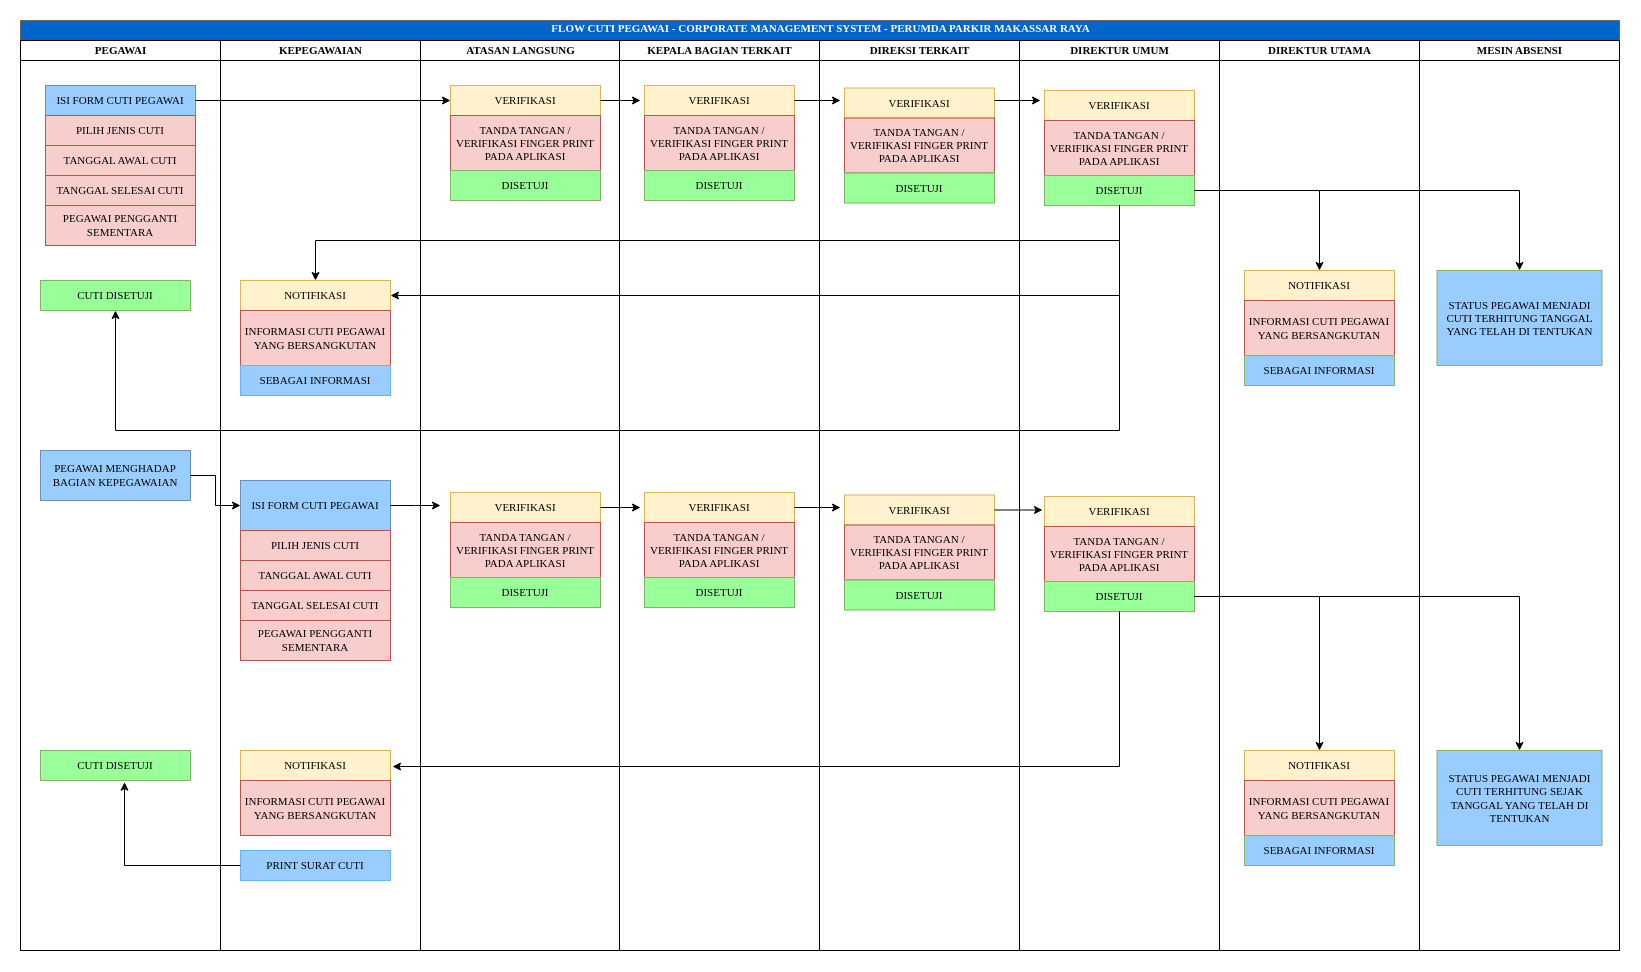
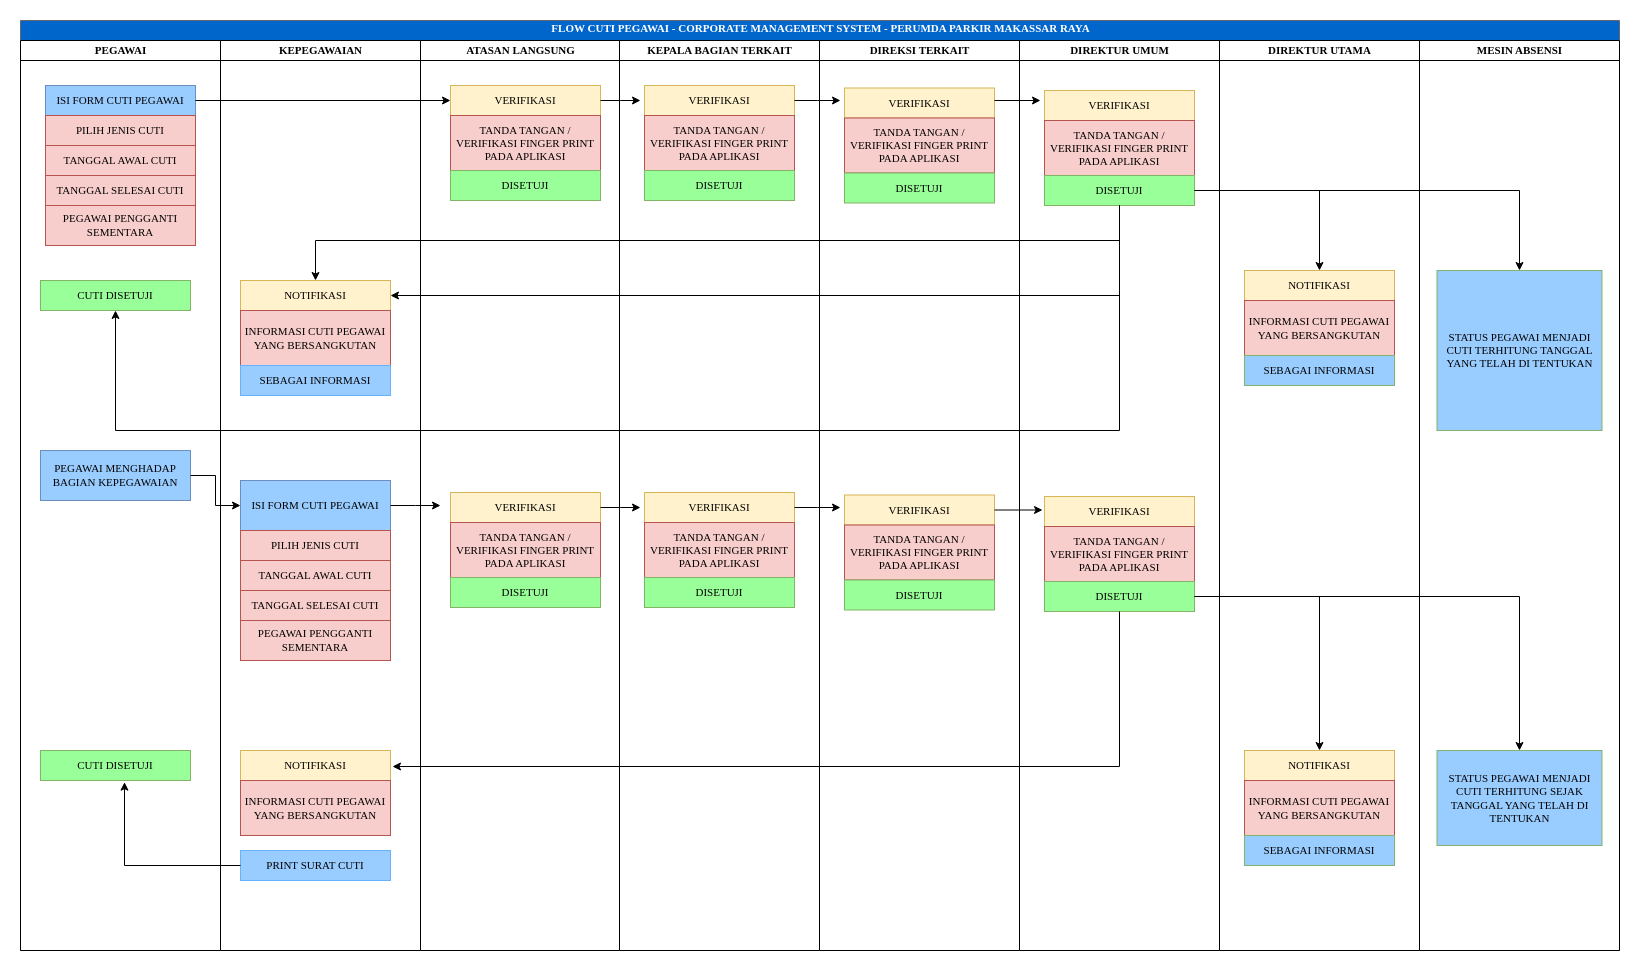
(1520, 318) -> (1520, 351)
